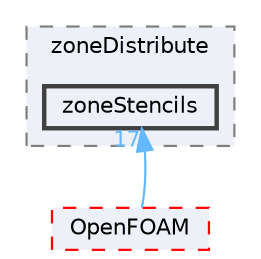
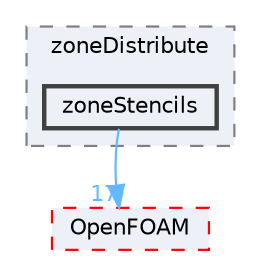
(145, 179) -> (116, 160)
